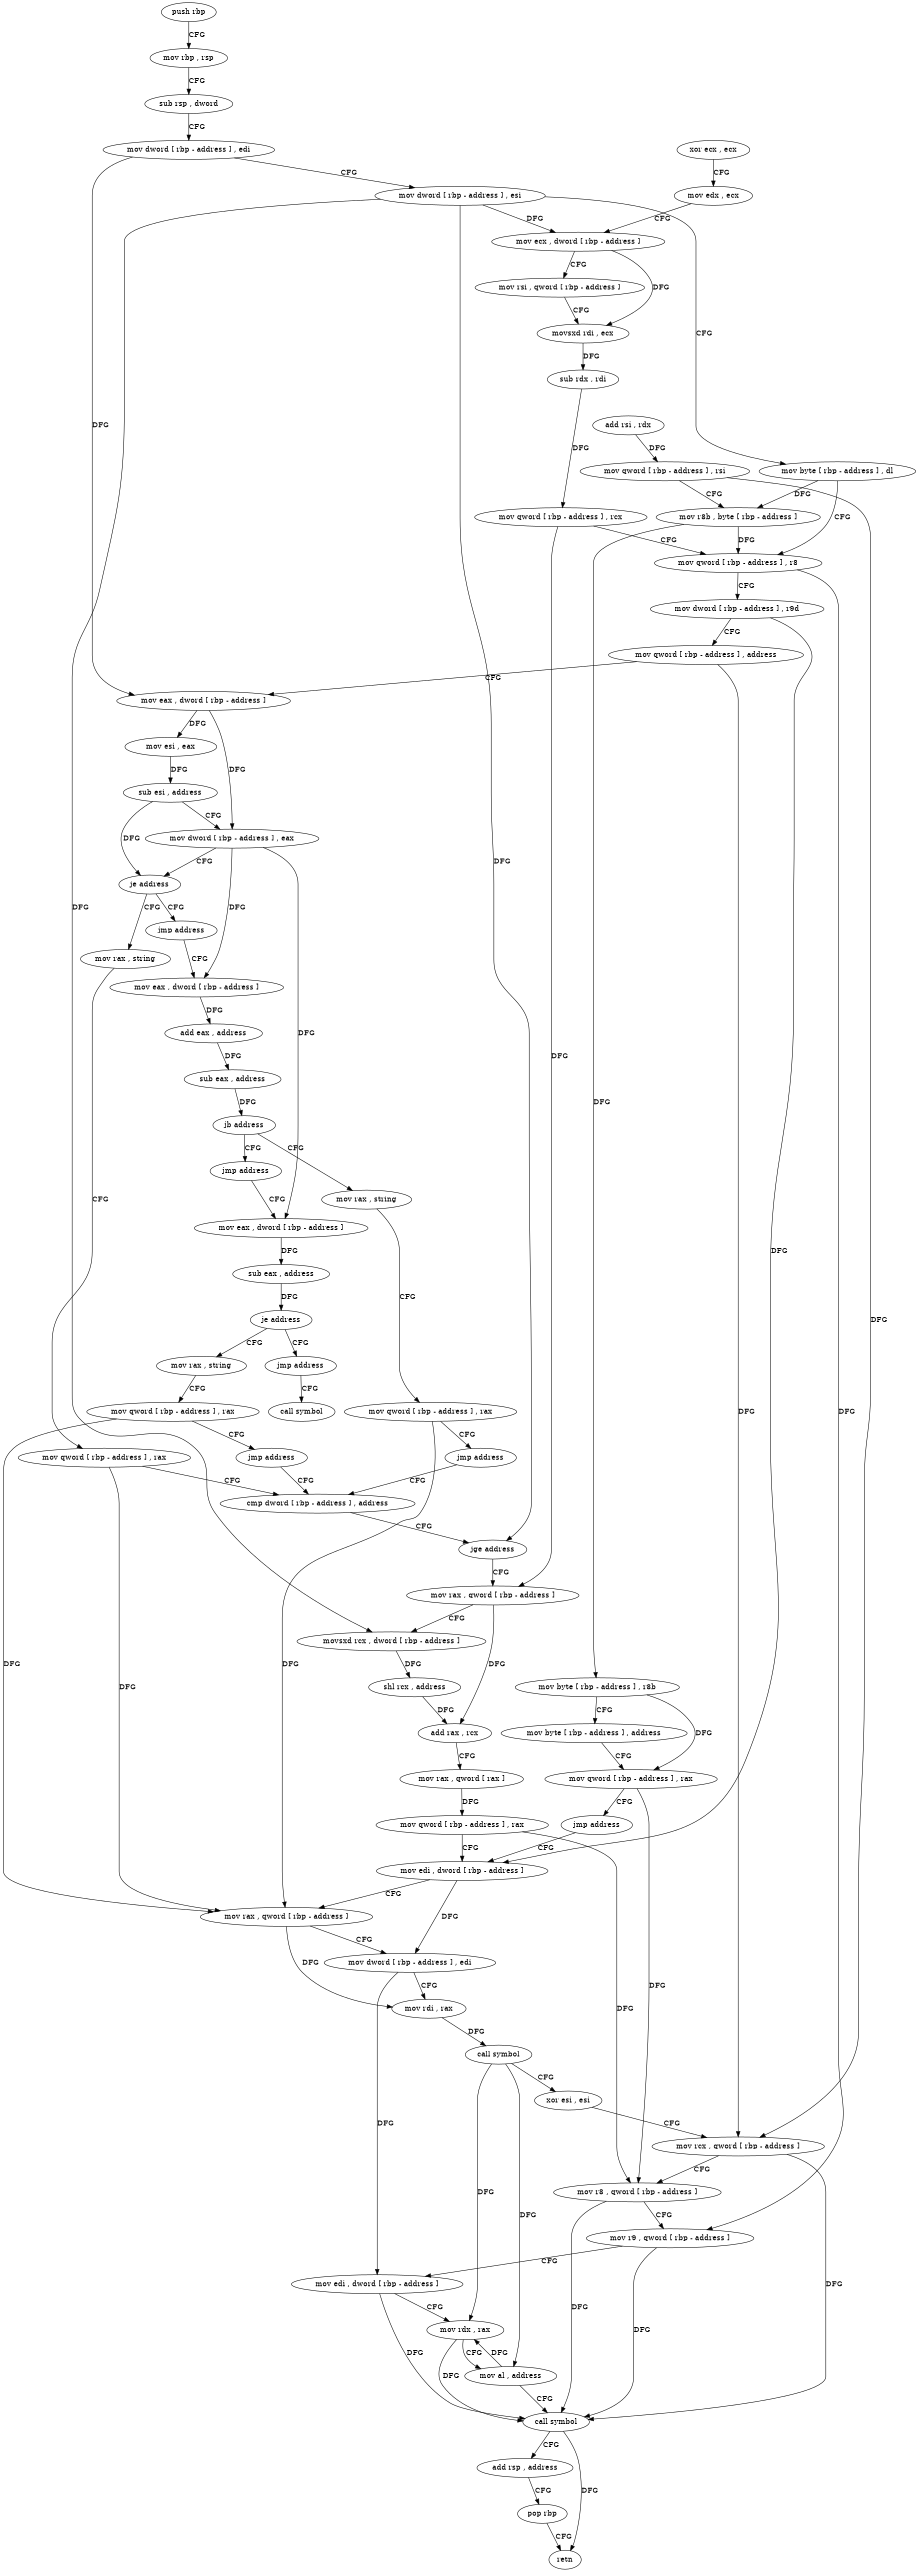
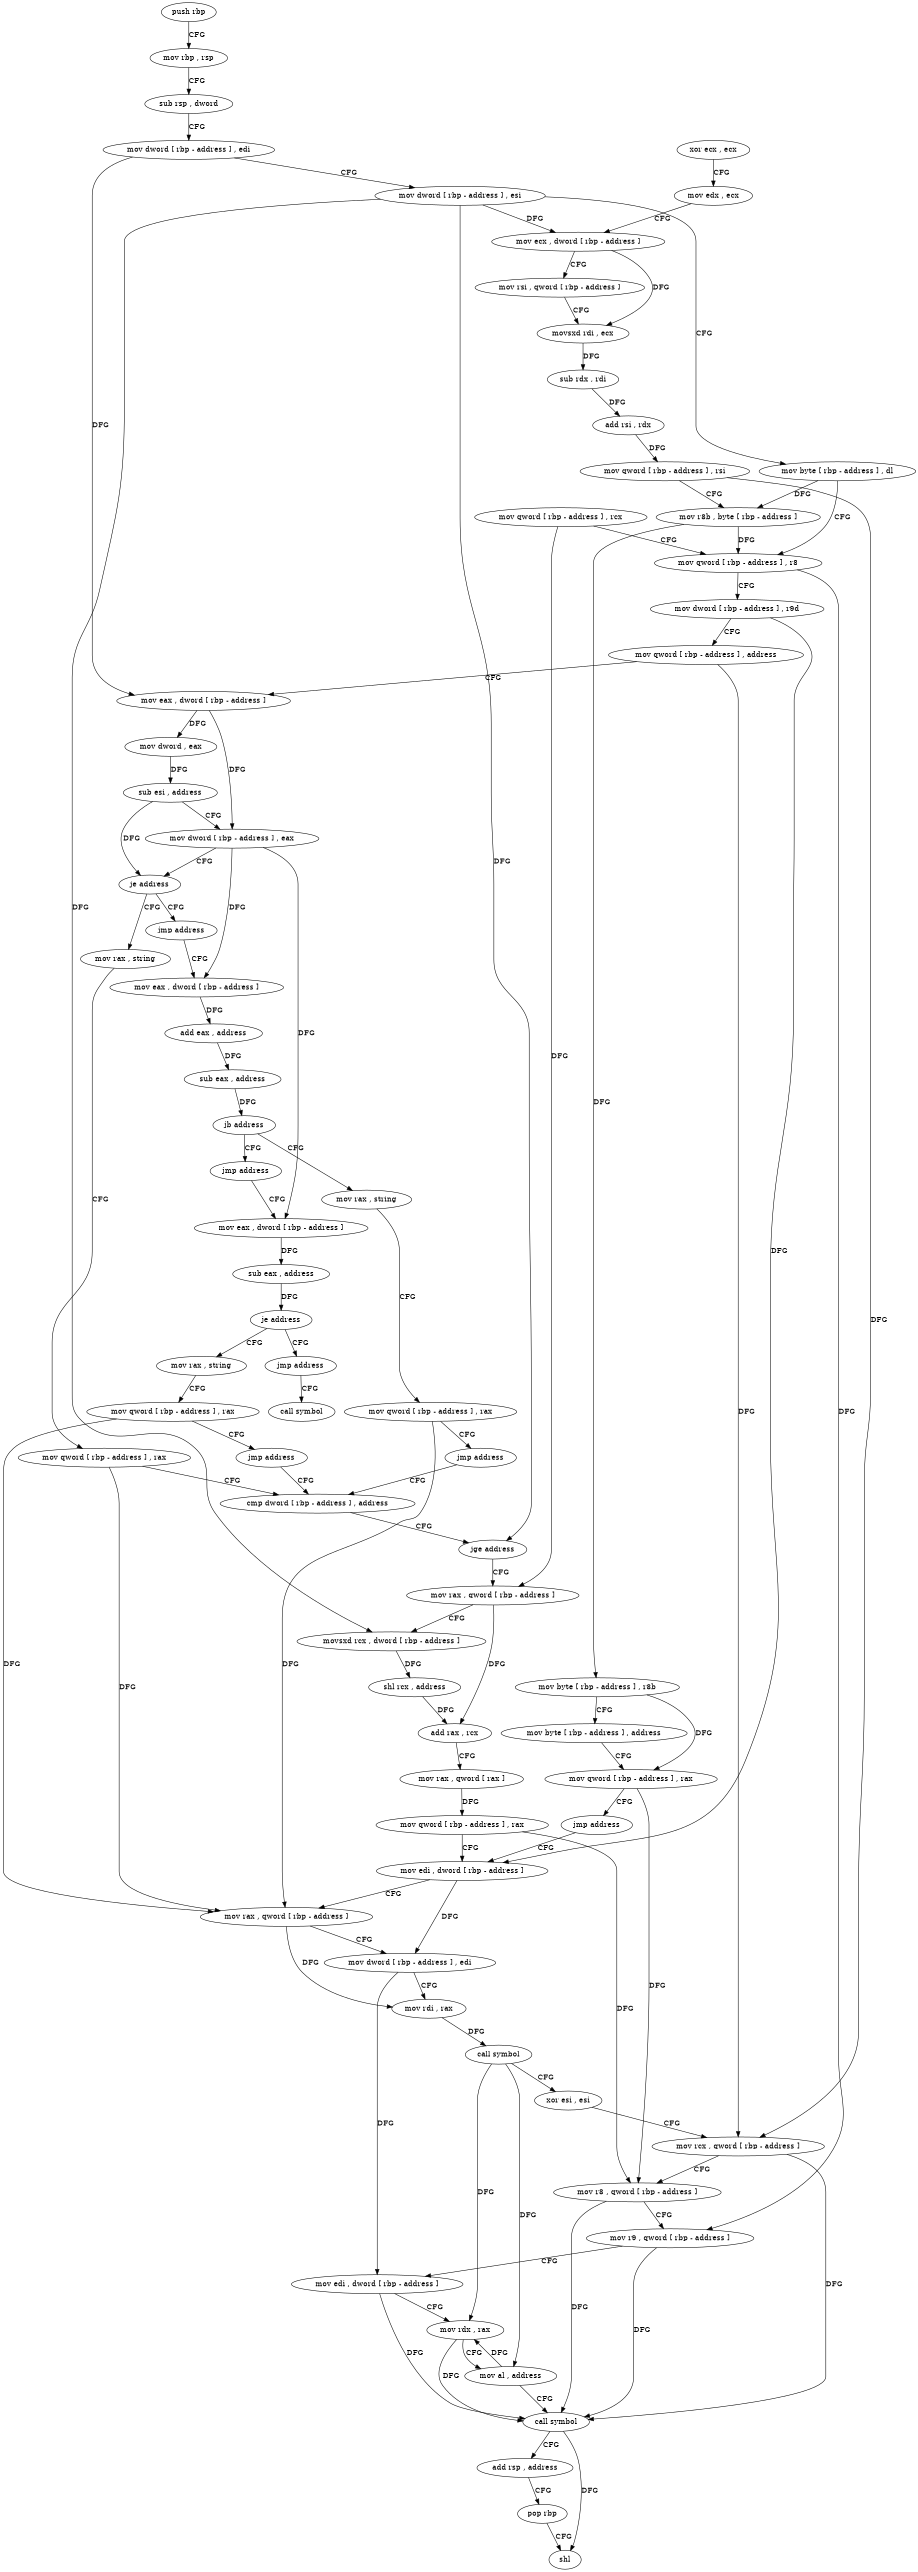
(572, 446) -> (604, 401)
(171, 747) -> (171, 747)
(565, 2560) -> (565, 2560)
